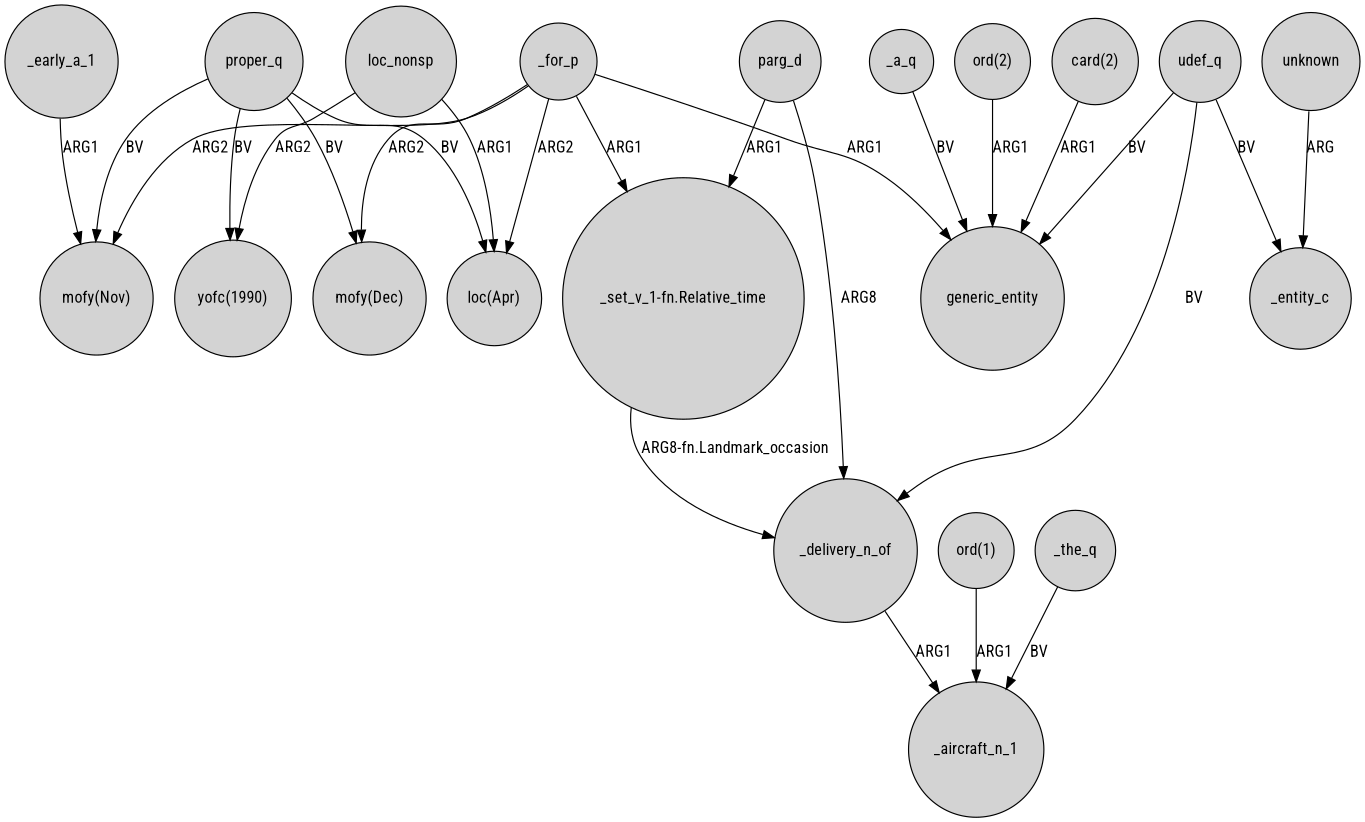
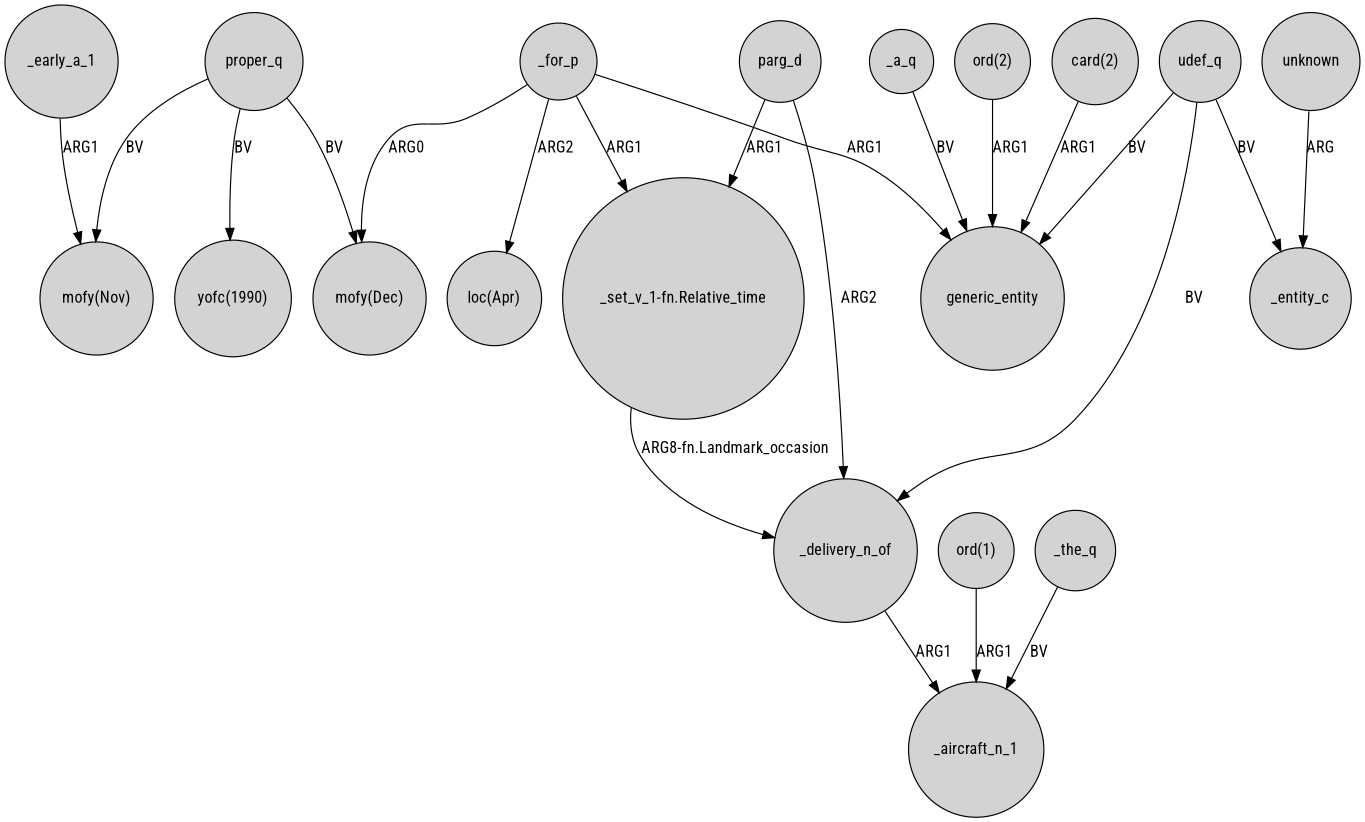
(401, 62) -> none
(326, 125) -> none
(414, 132) -> none
(406, 148) -> (406, 148)
(859, 298) -> (859, 298)
